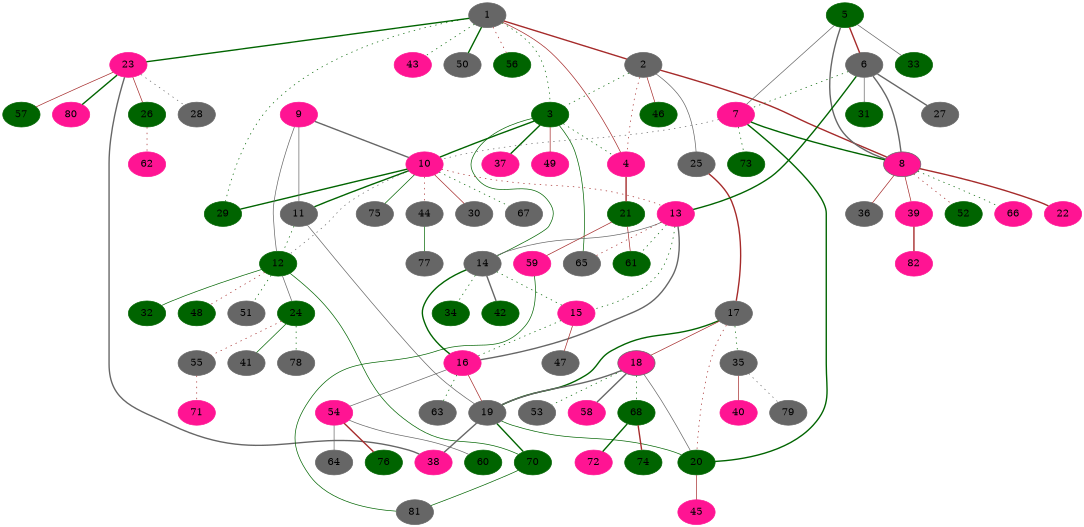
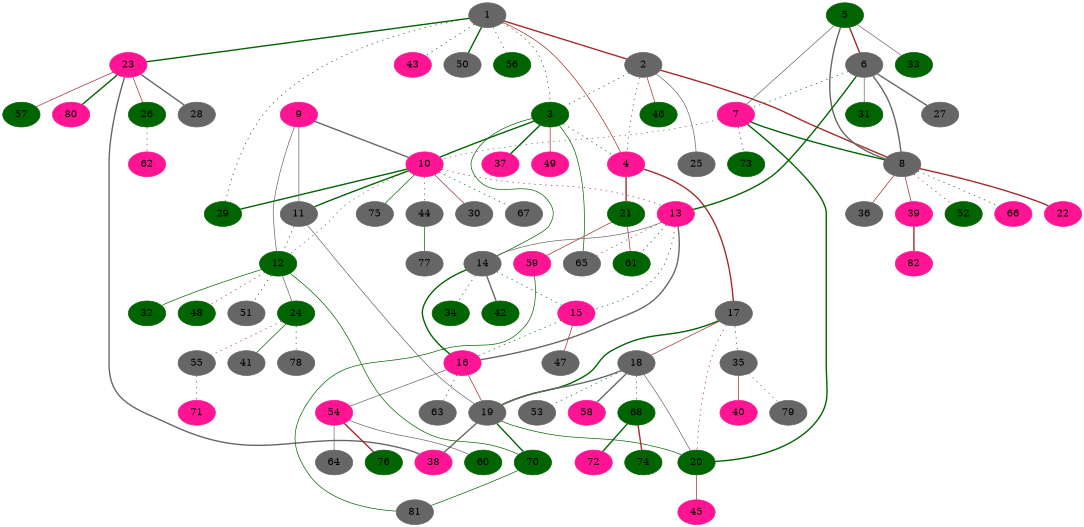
(163, 90) -> (163, 90)
(902, 164) -> (902, 164)
(739, 233) -> (712, 218)
(636, 363) -> (636, 363)
